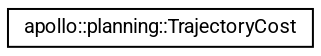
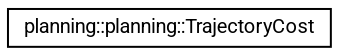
(160, 28) -> (169, 28)
